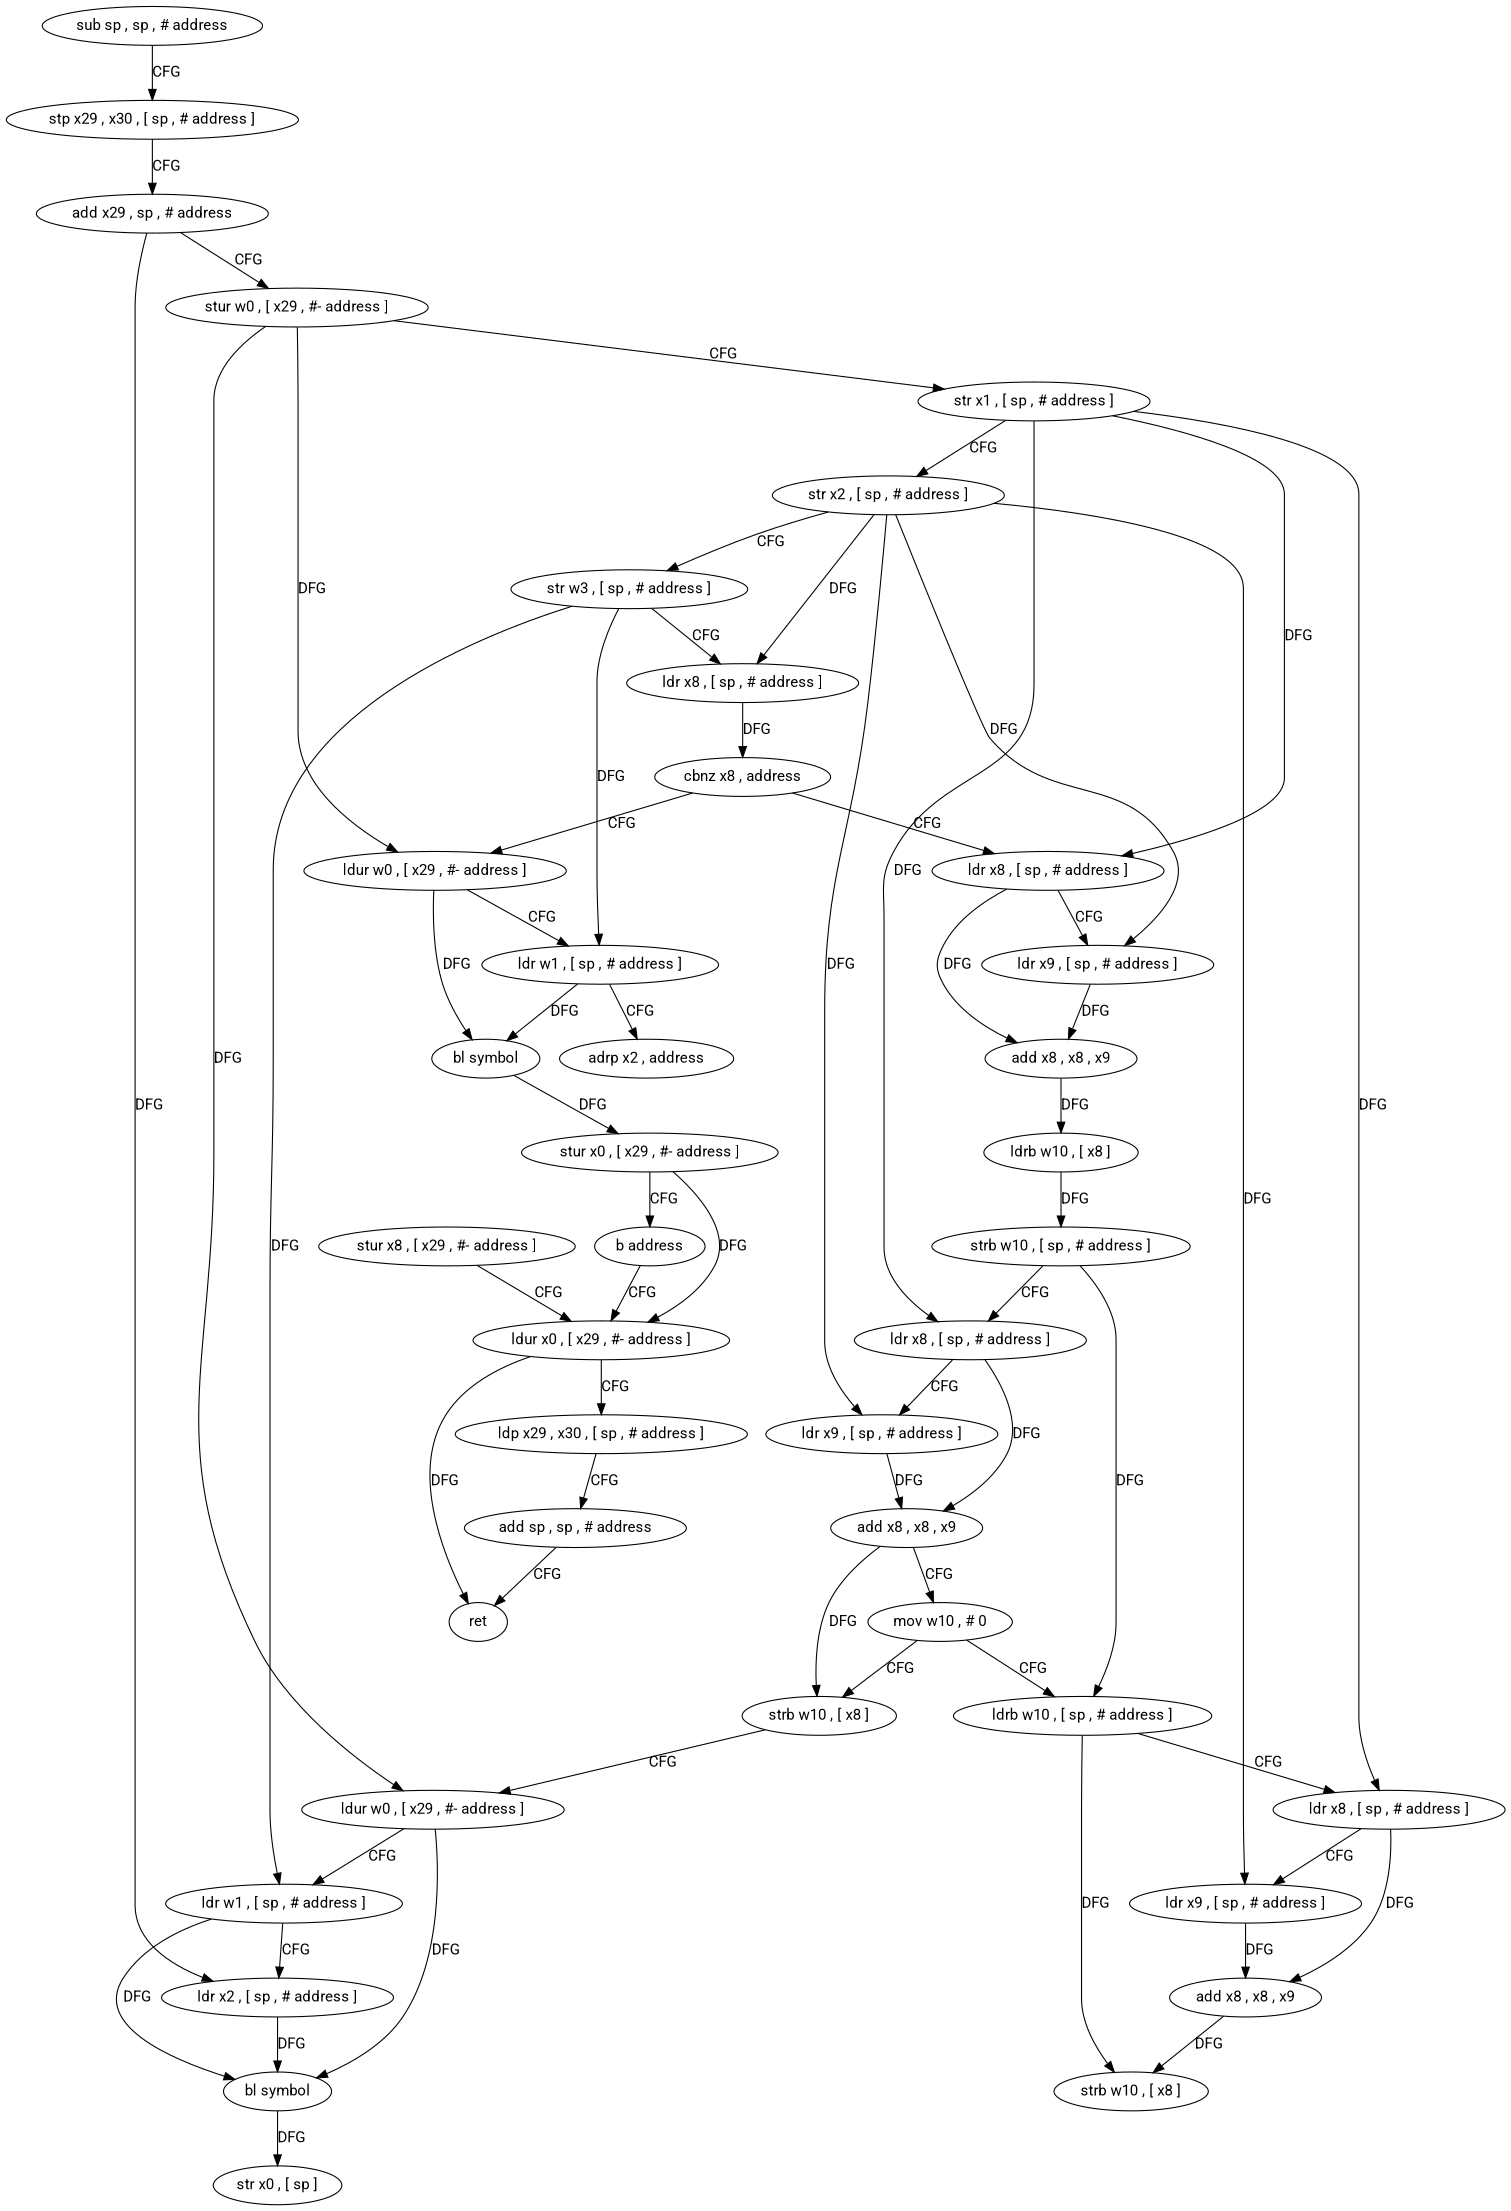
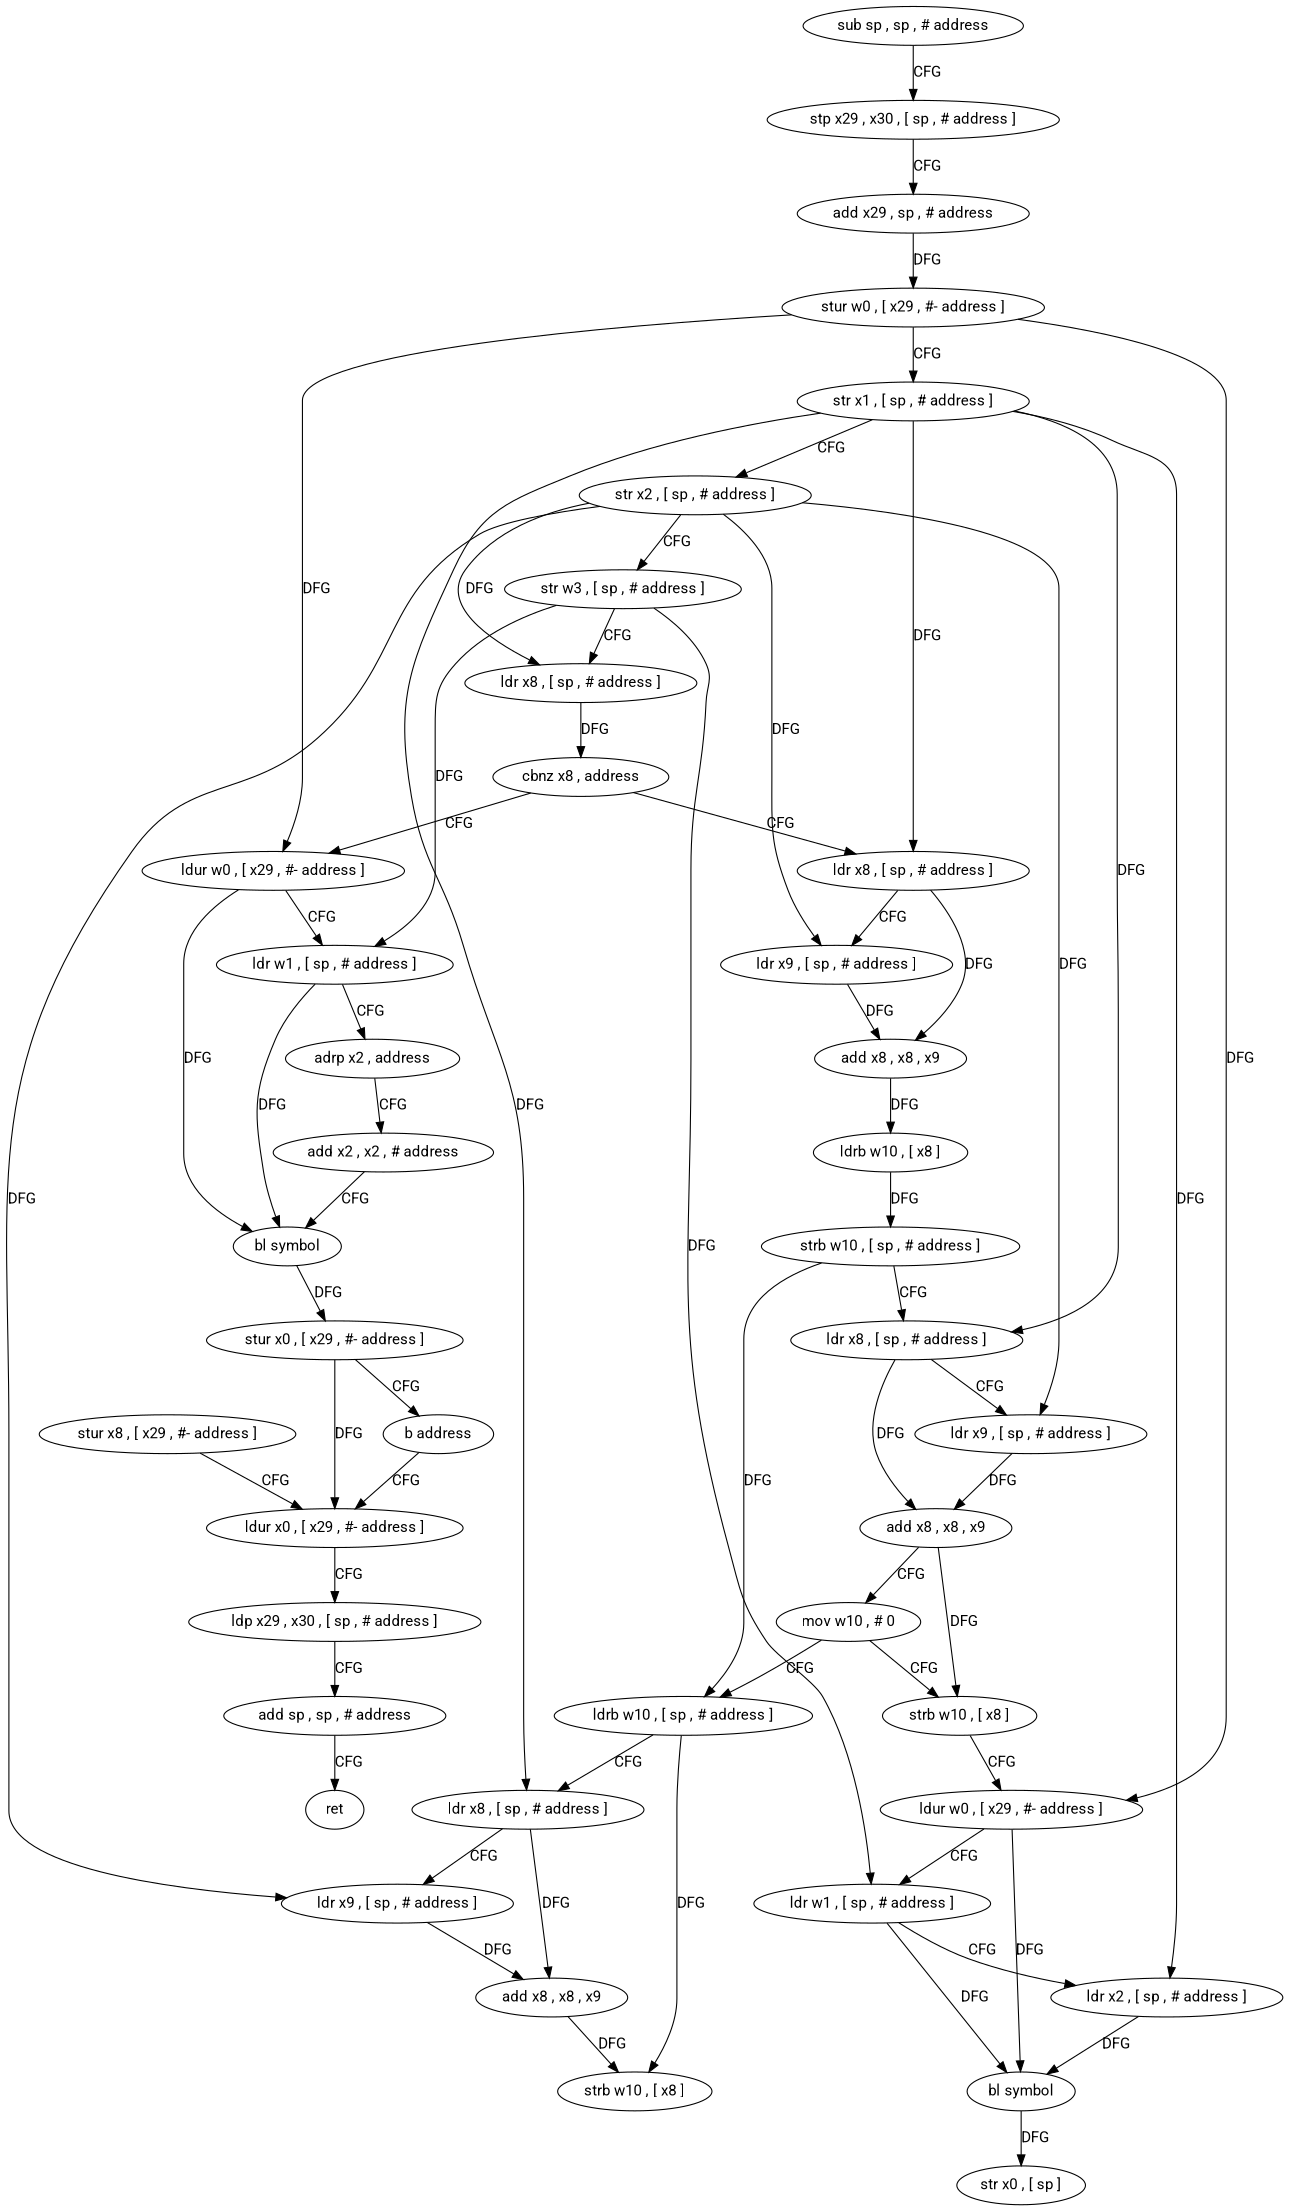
(249, 261) -> (928, 261)
(135, 1121) -> (1177, 1133)
none -> (383, 1153)
(432, 1454) -> none
